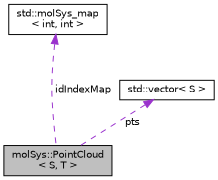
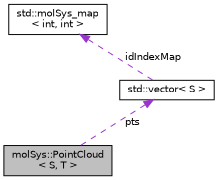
(52, 95) -> (121, 60)
